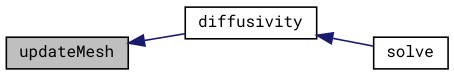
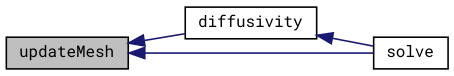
none -> (259, 53)
